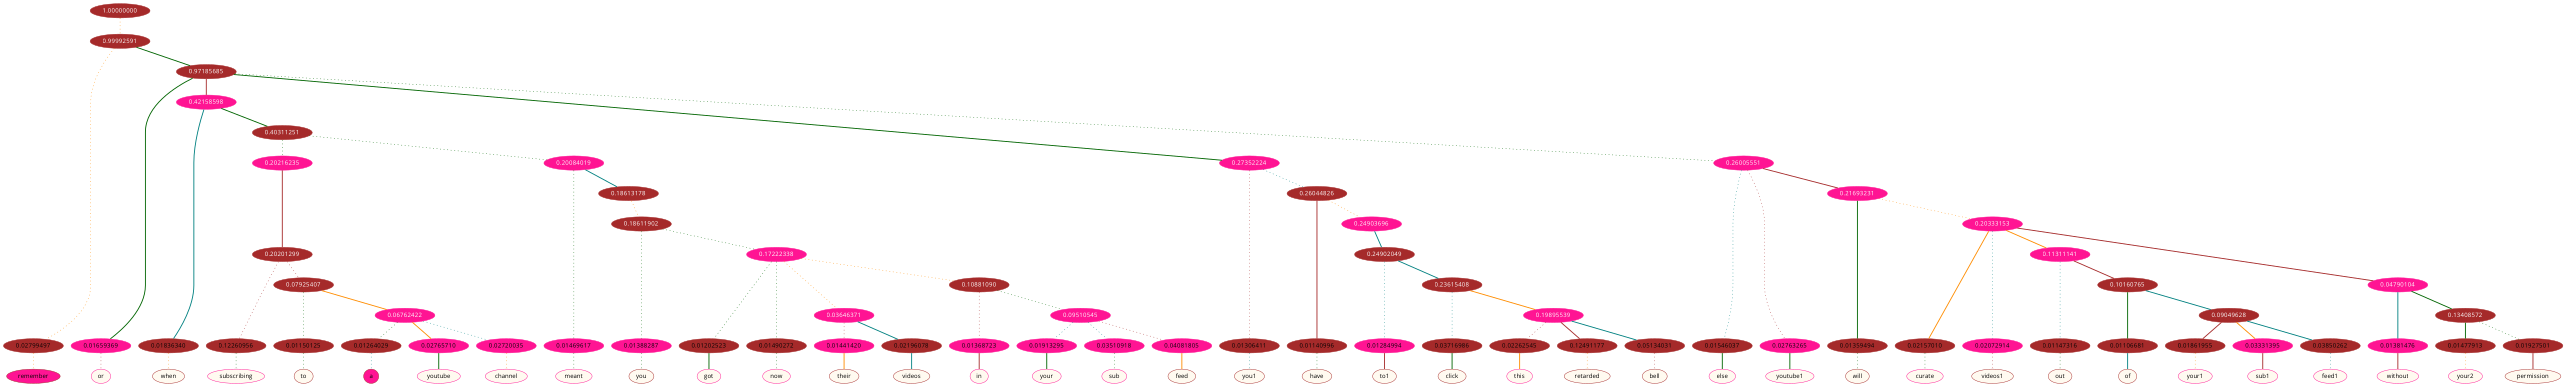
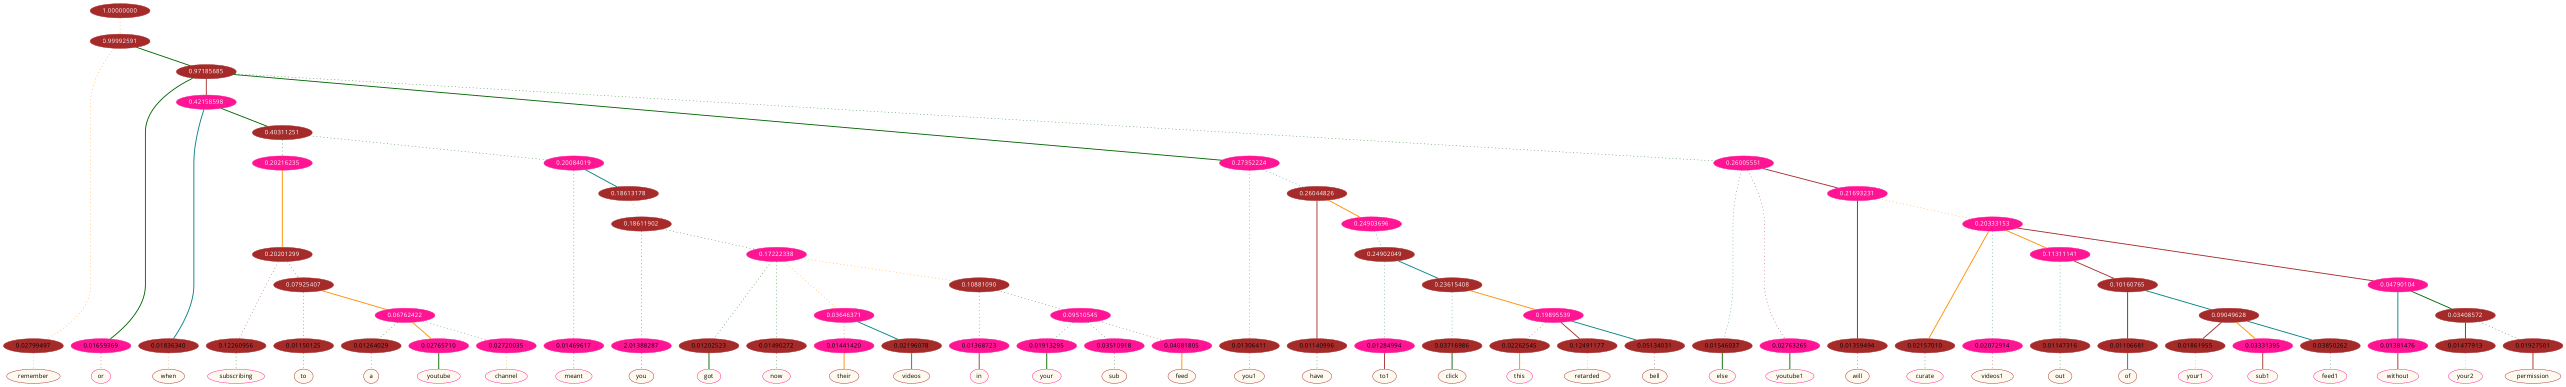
(282, 209) -> (282, 209)
(1344, 209) -> (1344, 209)
(1378, 239) -> (1378, 239)
(2465, 315) -> (2465, 315)
(641, 346) -> (641, 346)
(33, 376) -> (33, 376)
(371, 376) -> (371, 376)
(1114, 376) -> (1114, 376)
